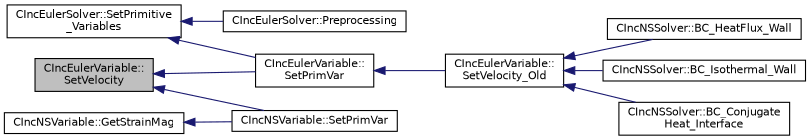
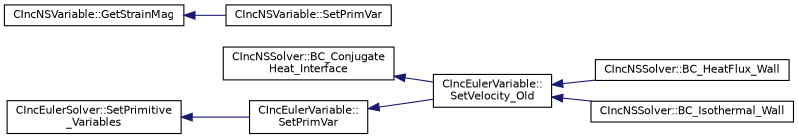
(315, 21) -> none
(94, 75) -> none
(605, 95) -> (419, 80)
